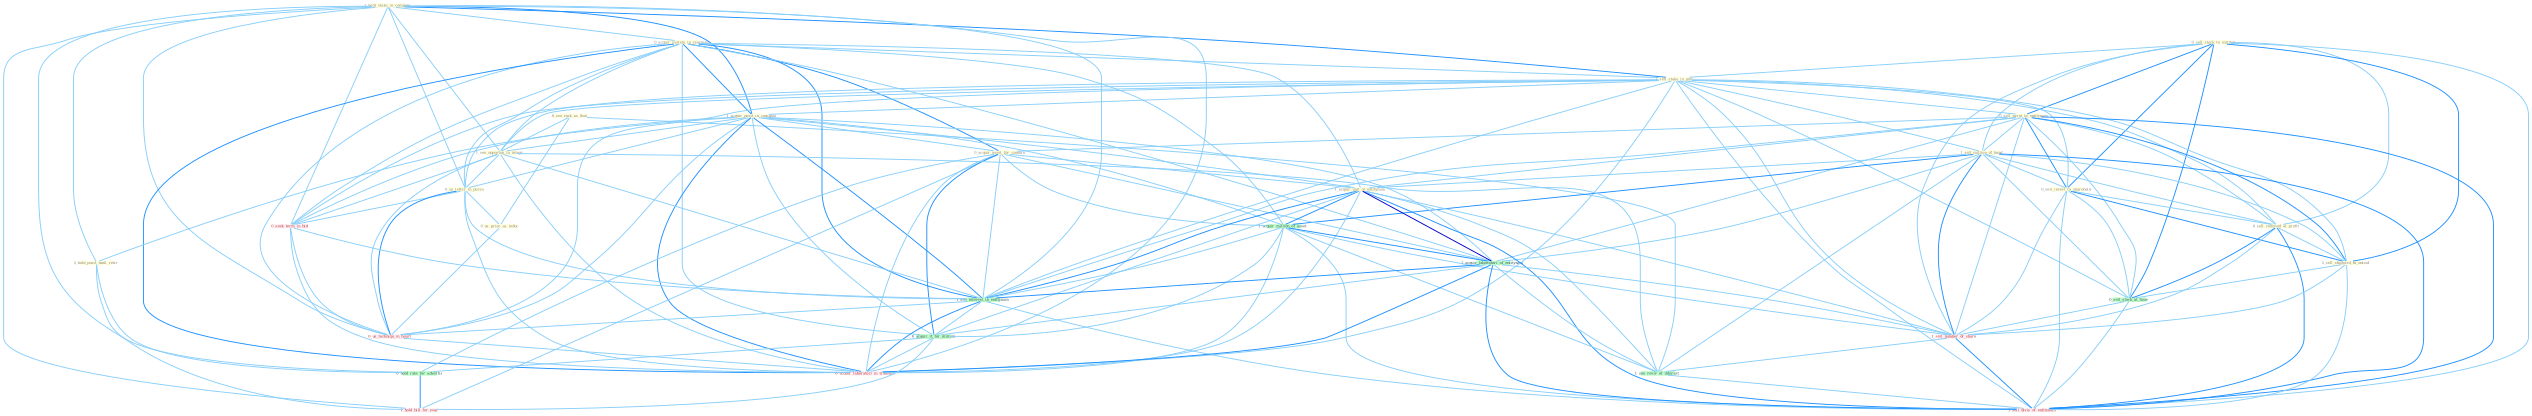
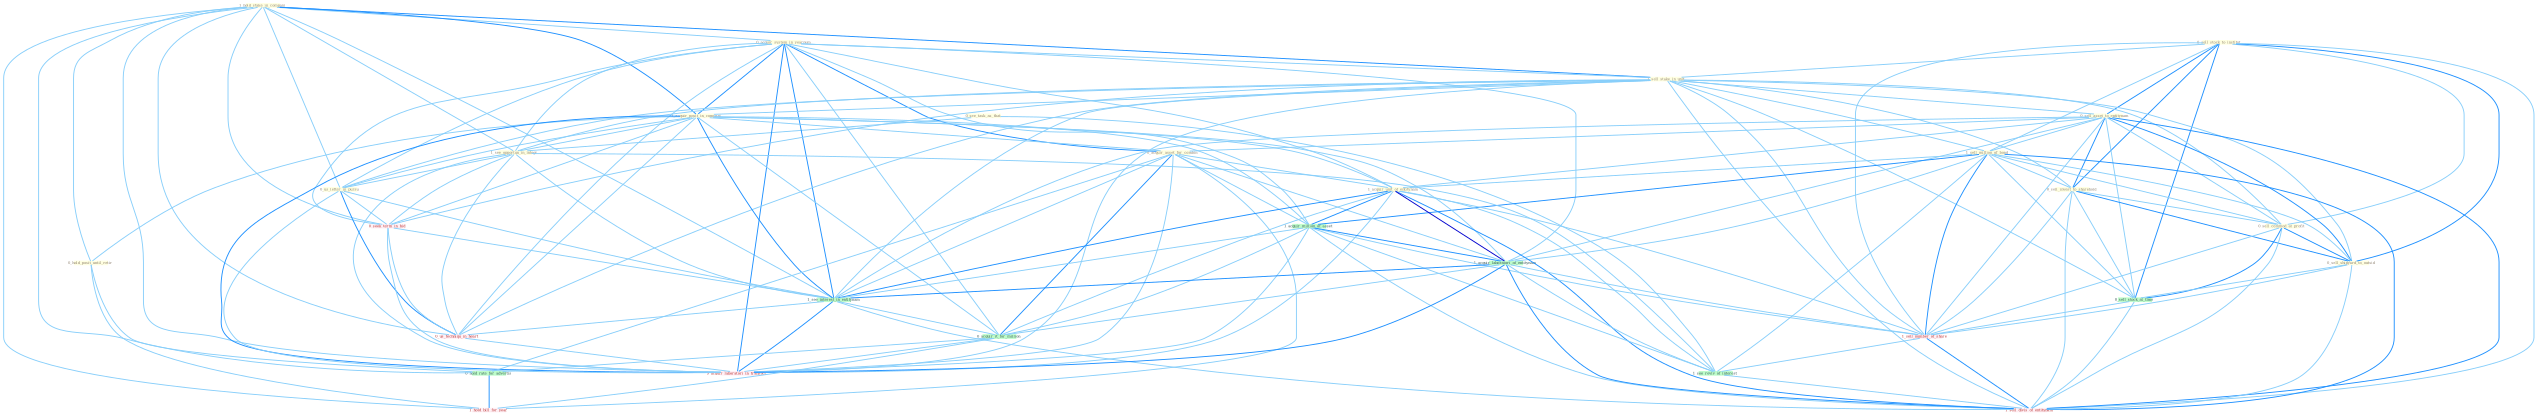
(500, 226) -> none
(2312, 245) -> (2317, 245)
(2242, 381) -> (2173, 335)
